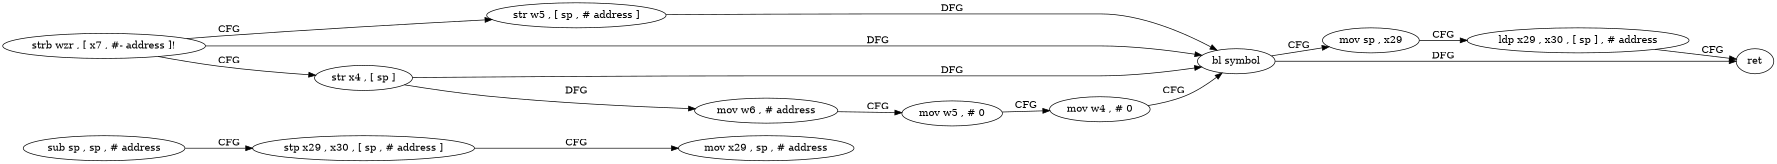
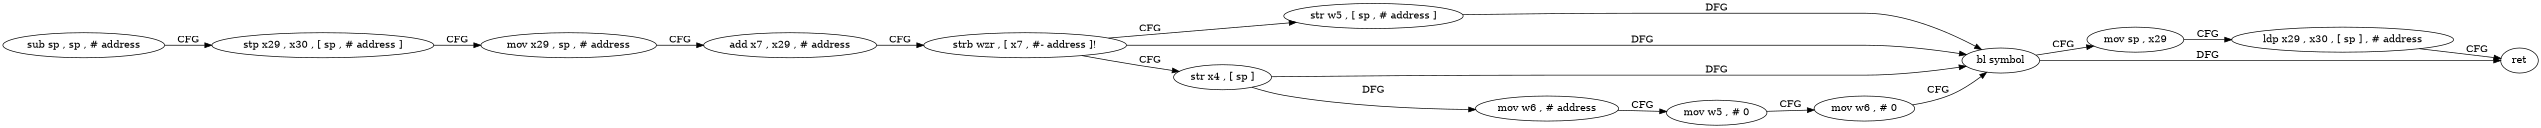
none -> (790, 45)
(1100, 109) -> (1864, 109)
